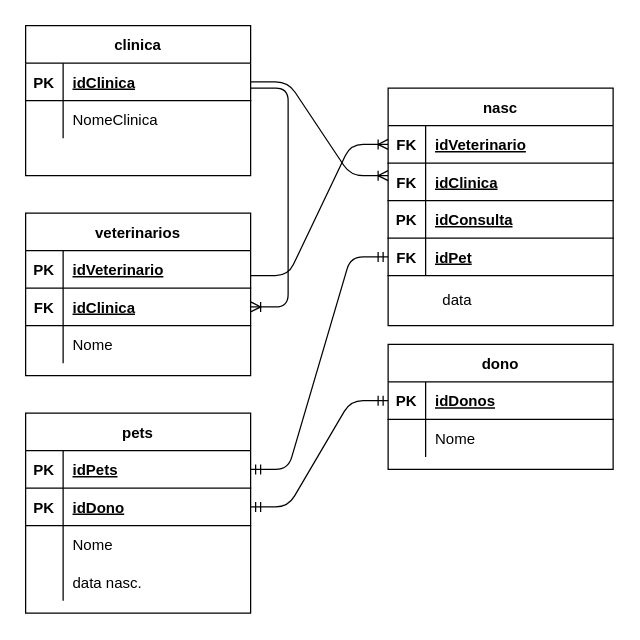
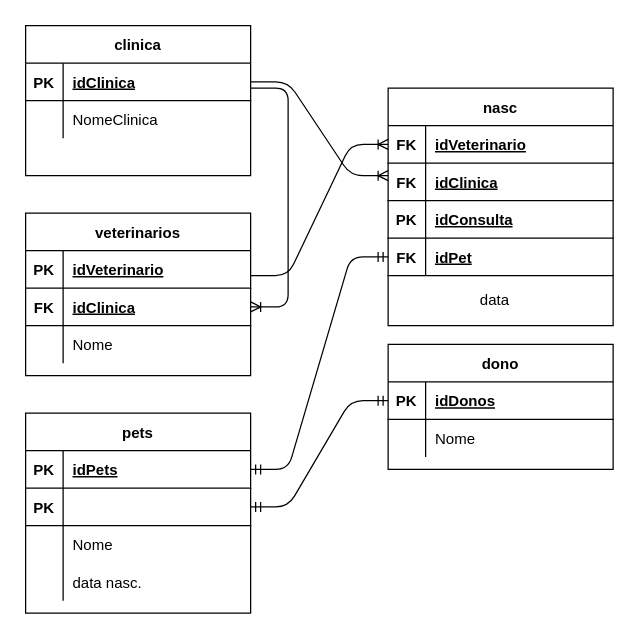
(457, 301) -> (494, 301)
(157, 507) -> none
